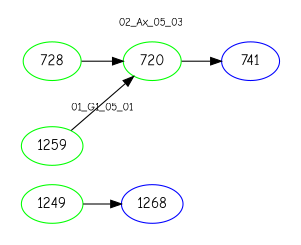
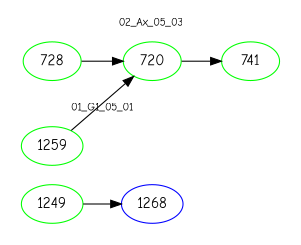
(251, 61) -> (251, 61)
